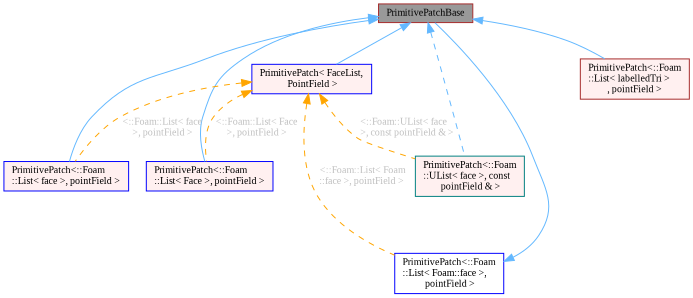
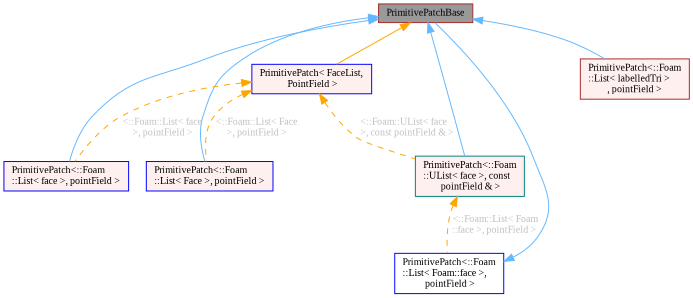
(369, 46) -> (369, 46)
(448, 94) -> (448, 94)
(319, 198) -> (448, 229)
